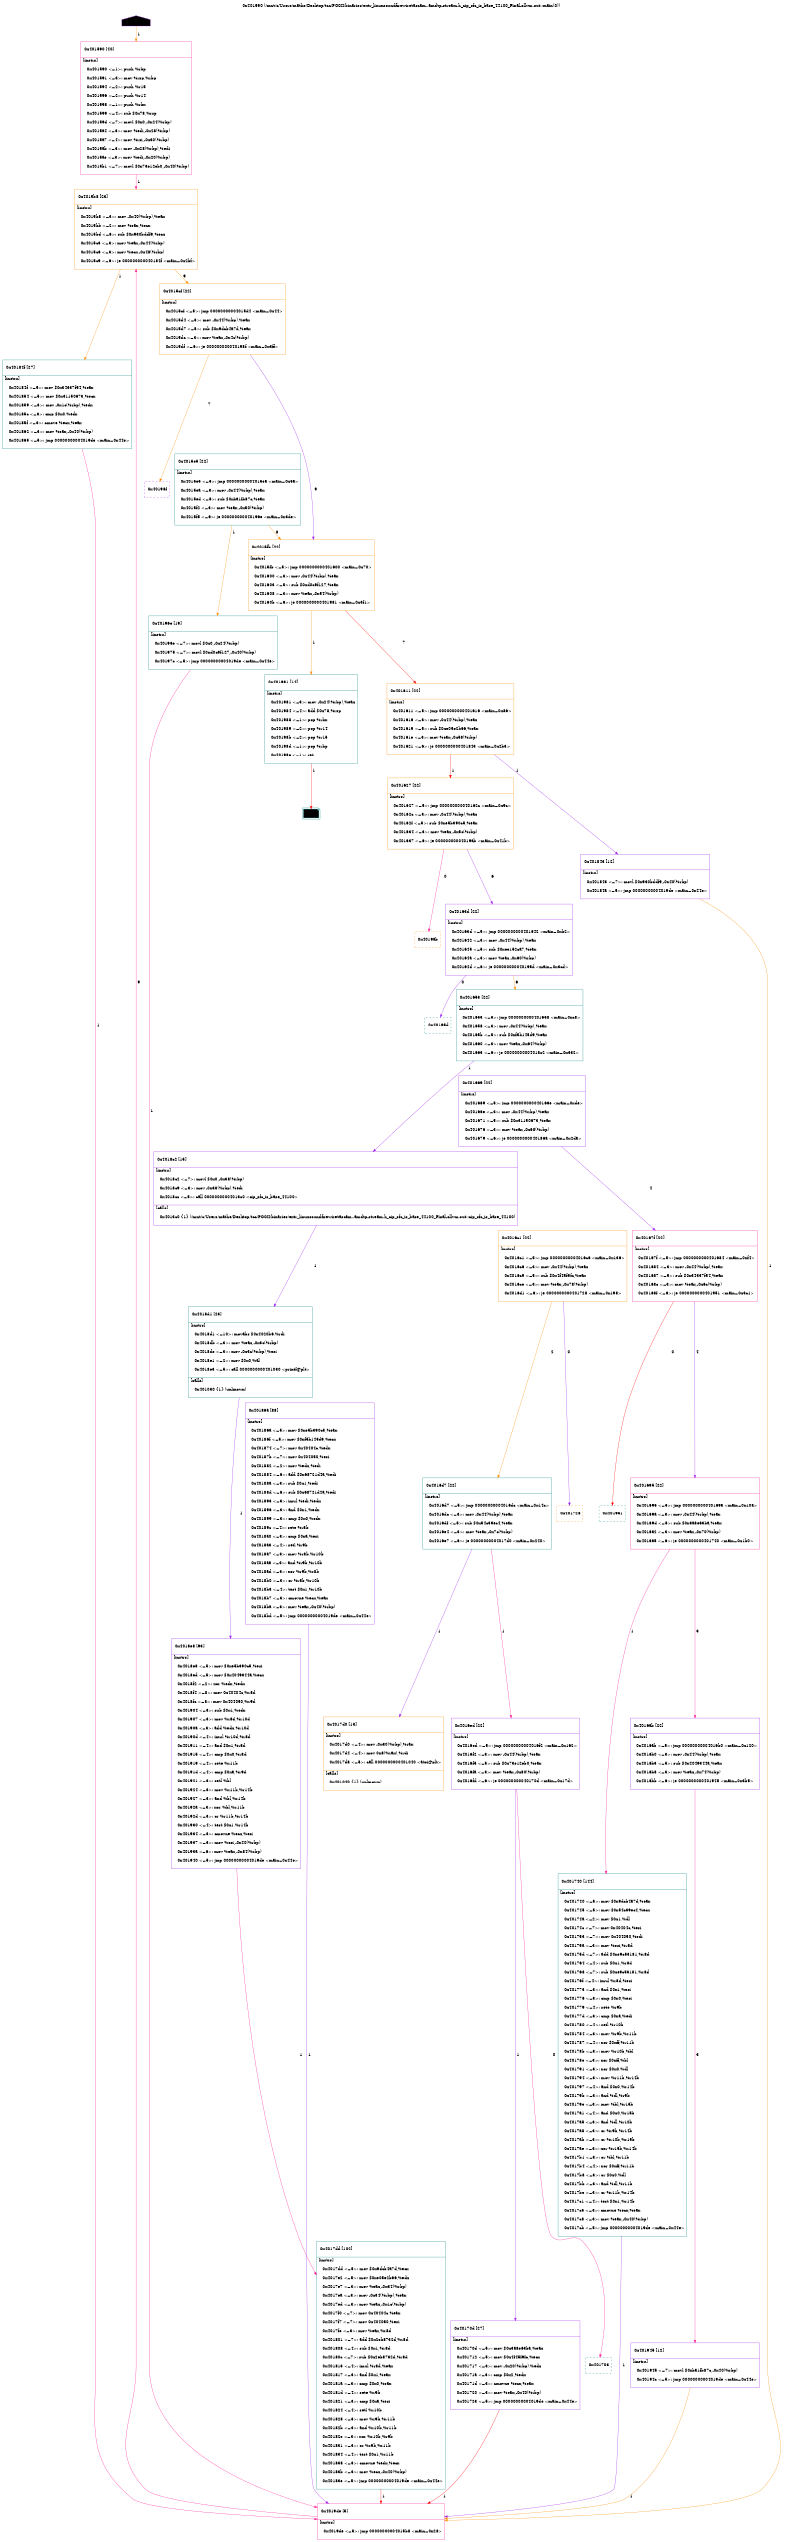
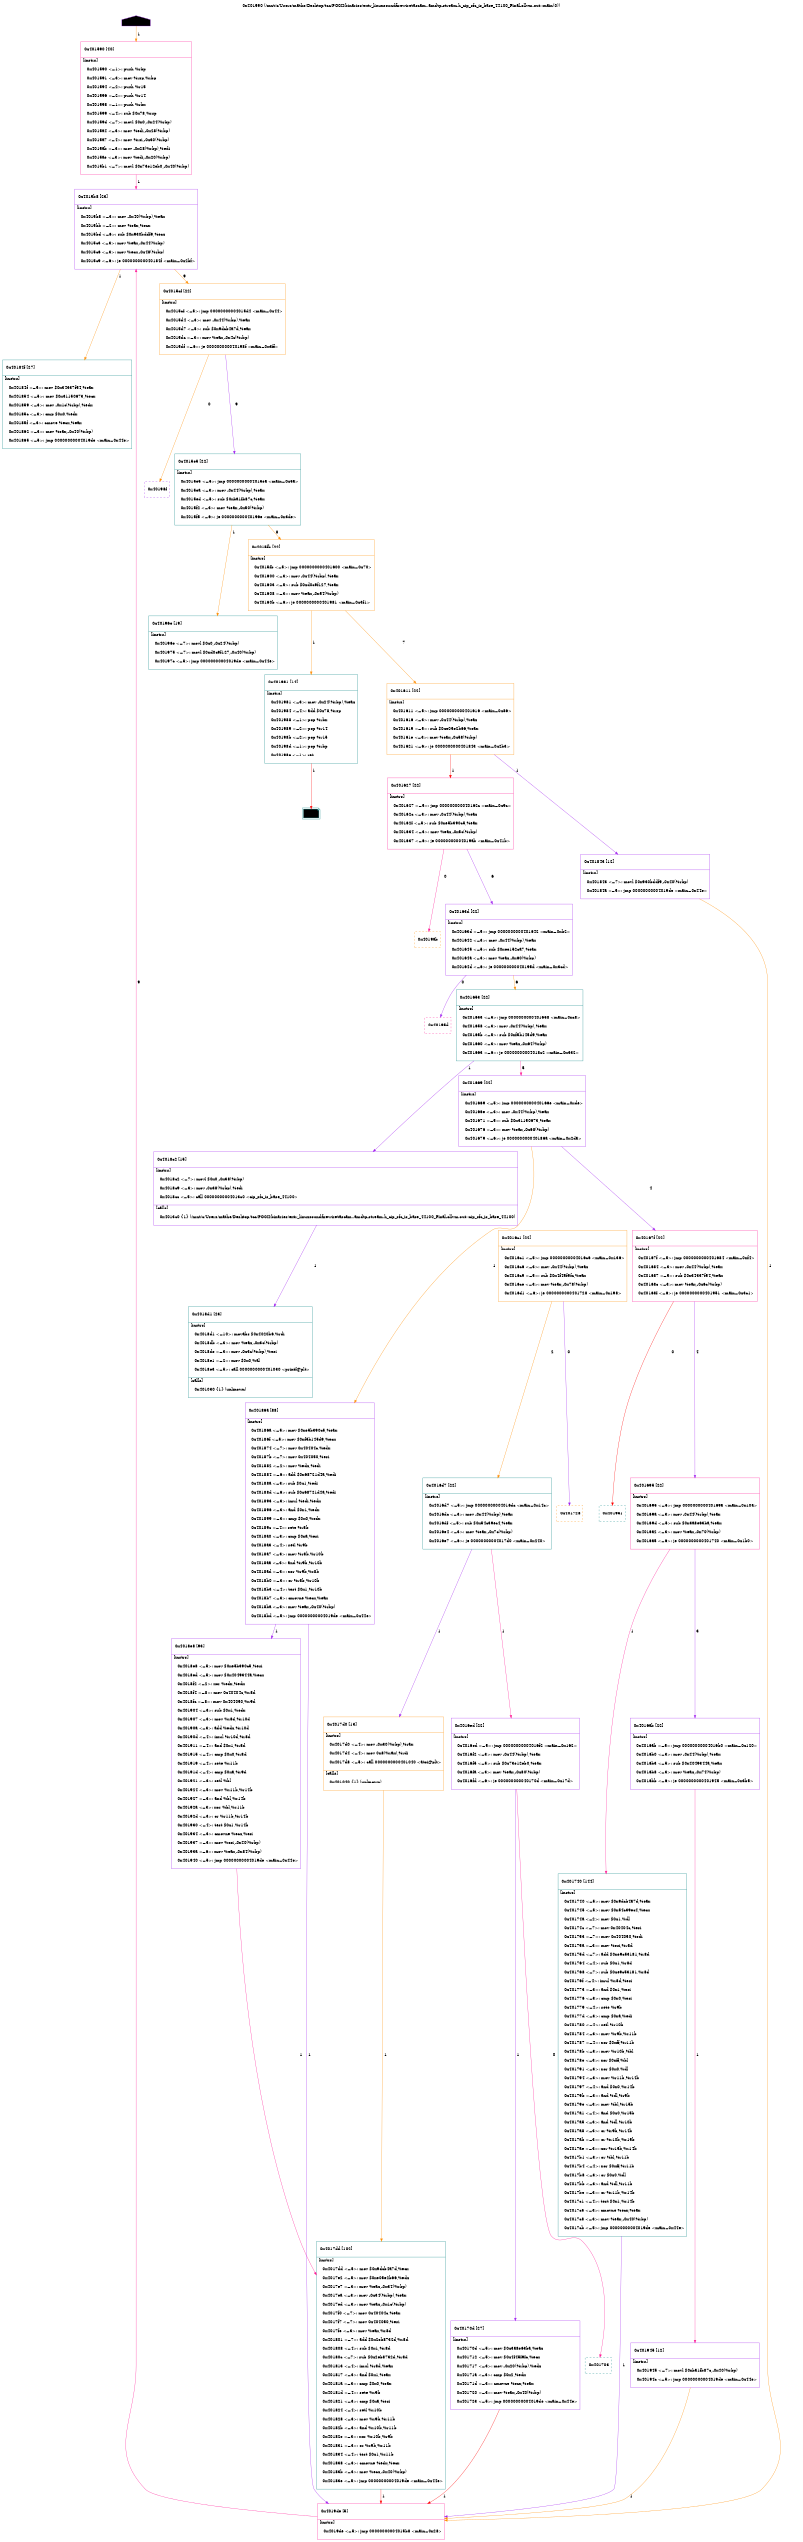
(136, 229) -> (136, 229)
(209, 404) -> (209, 404)
(299, 440) -> (230, 403)
(380, 646) -> (380, 646)
(450, 814) -> (450, 814)
(438, 1025) -> (438, 1025)
none -> (521, 1067)
none -> (450, 1265)
(231, 1517) -> (274, 1630)
(96, 1571) -> none
(149, 1629) -> none
(695, 1632) -> (695, 1632)
none -> (382, 2014)
(697, 2055) -> (697, 2055)
